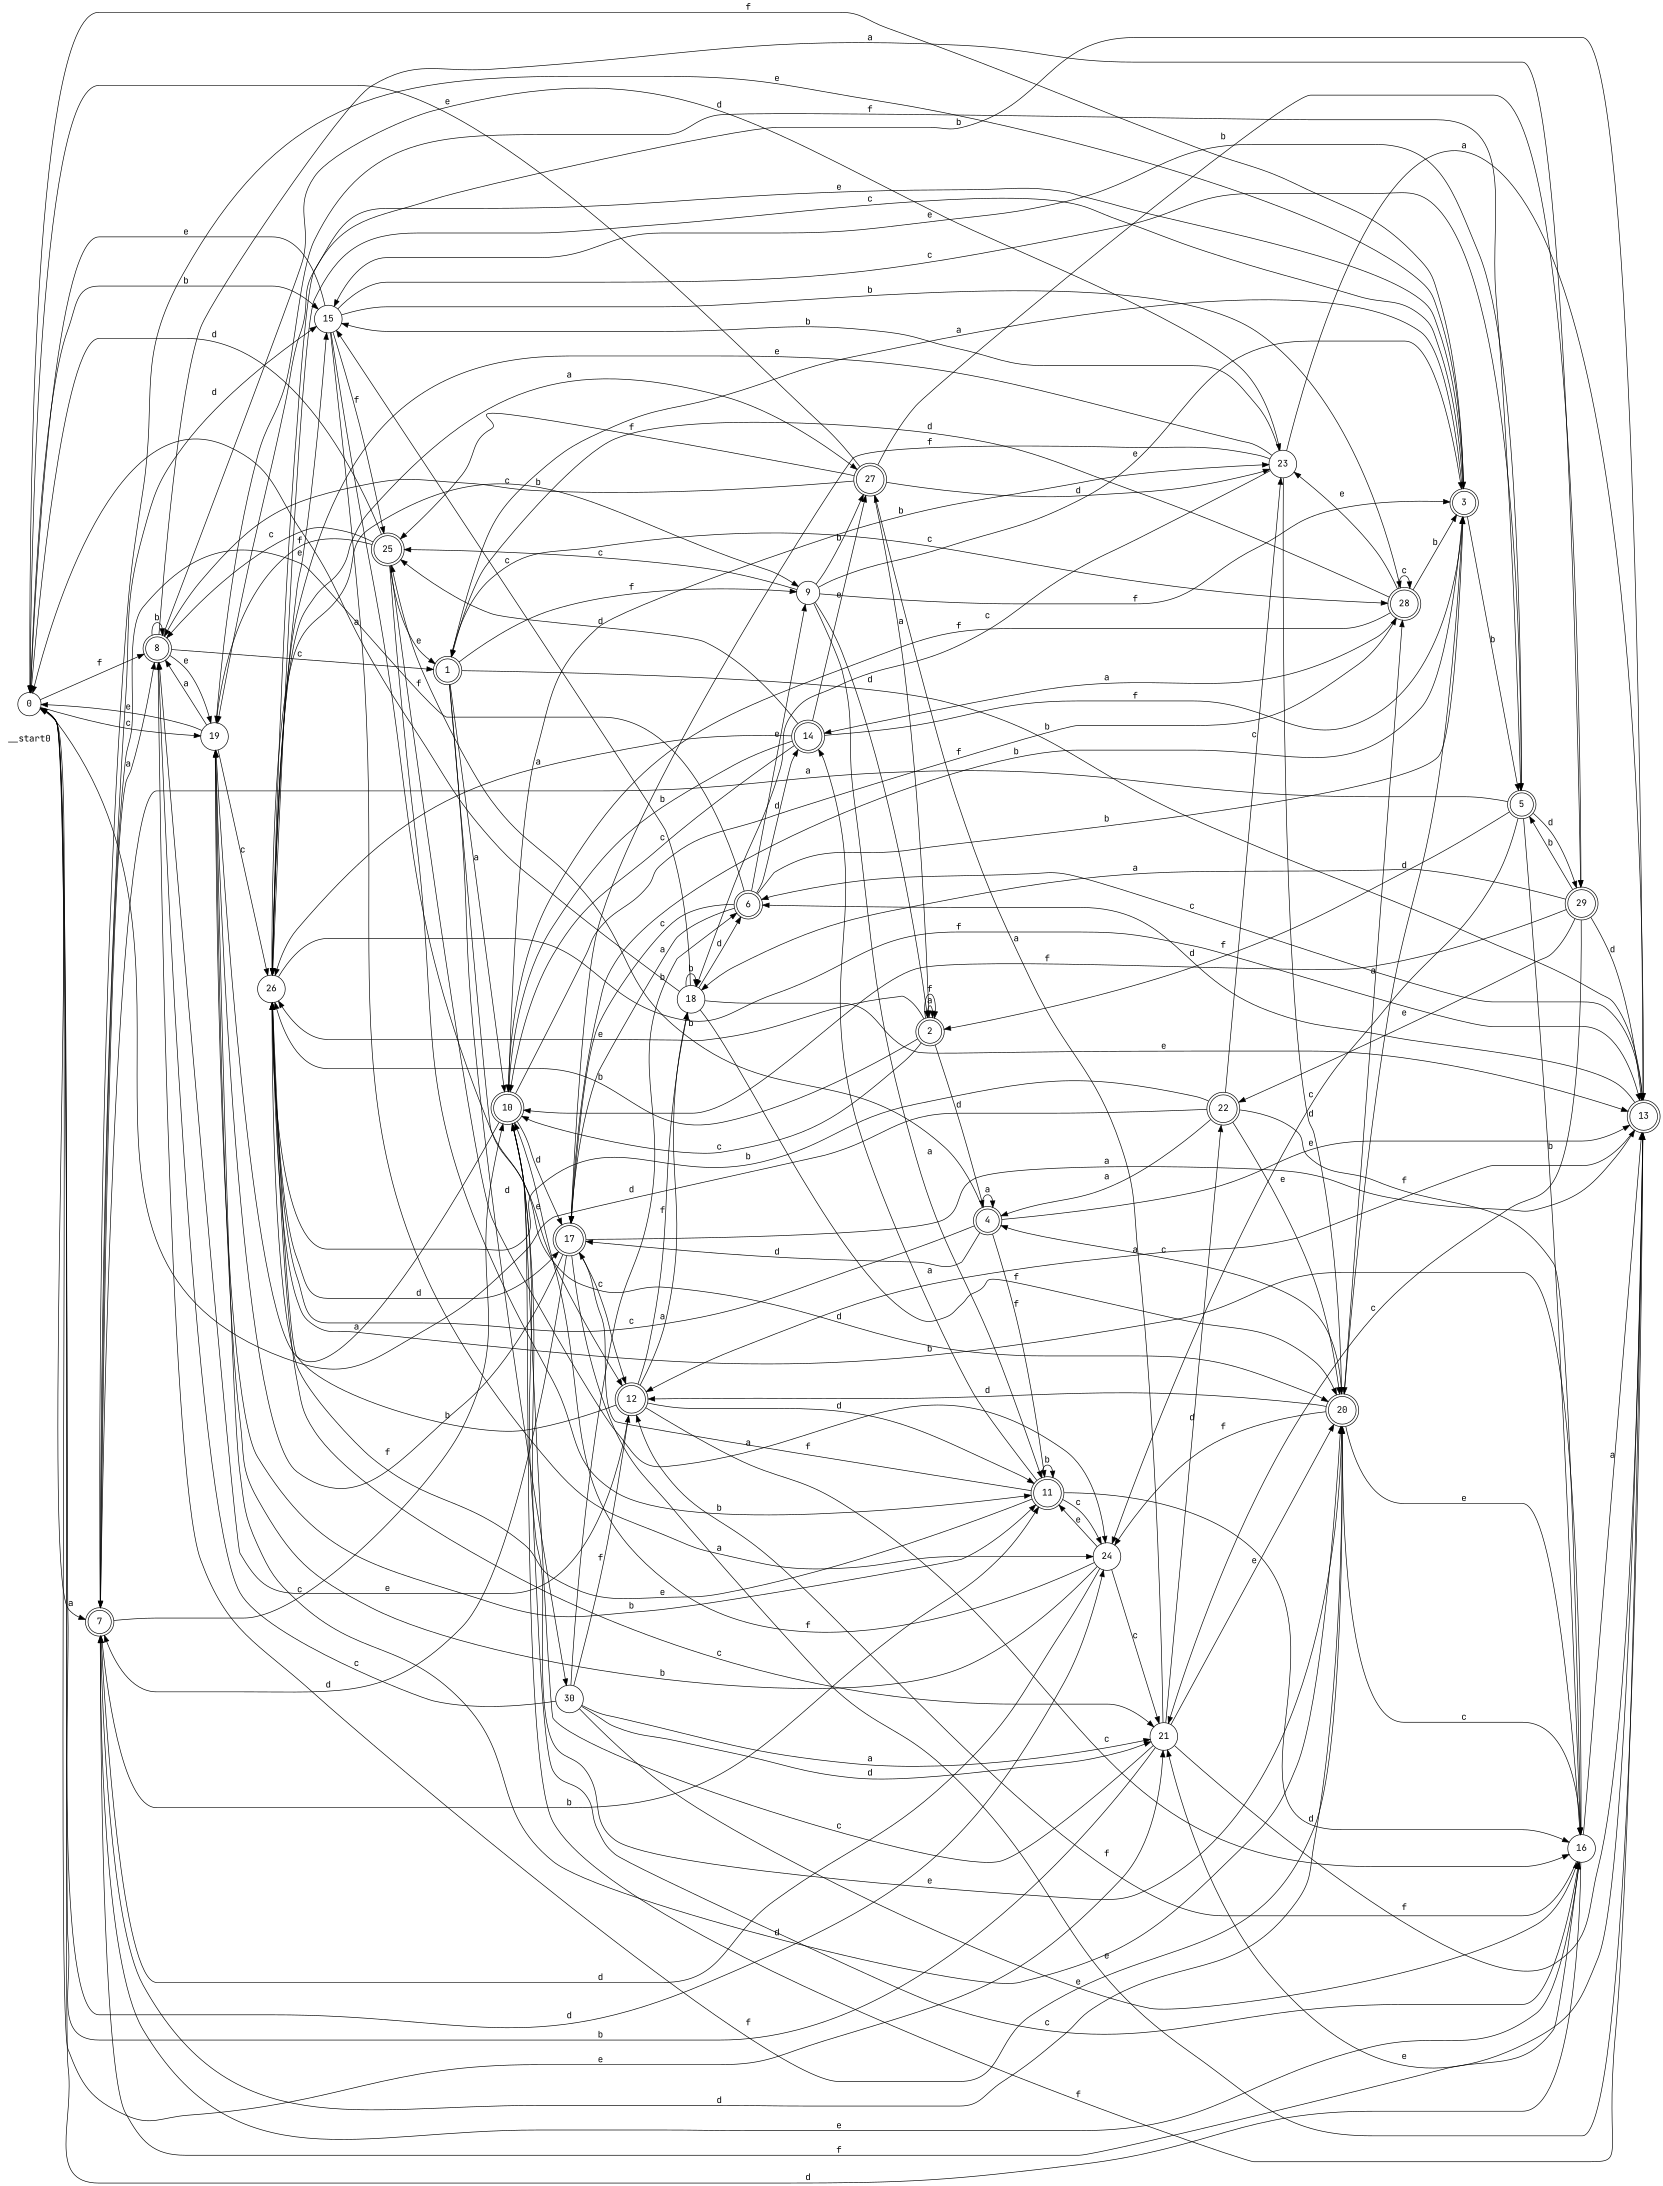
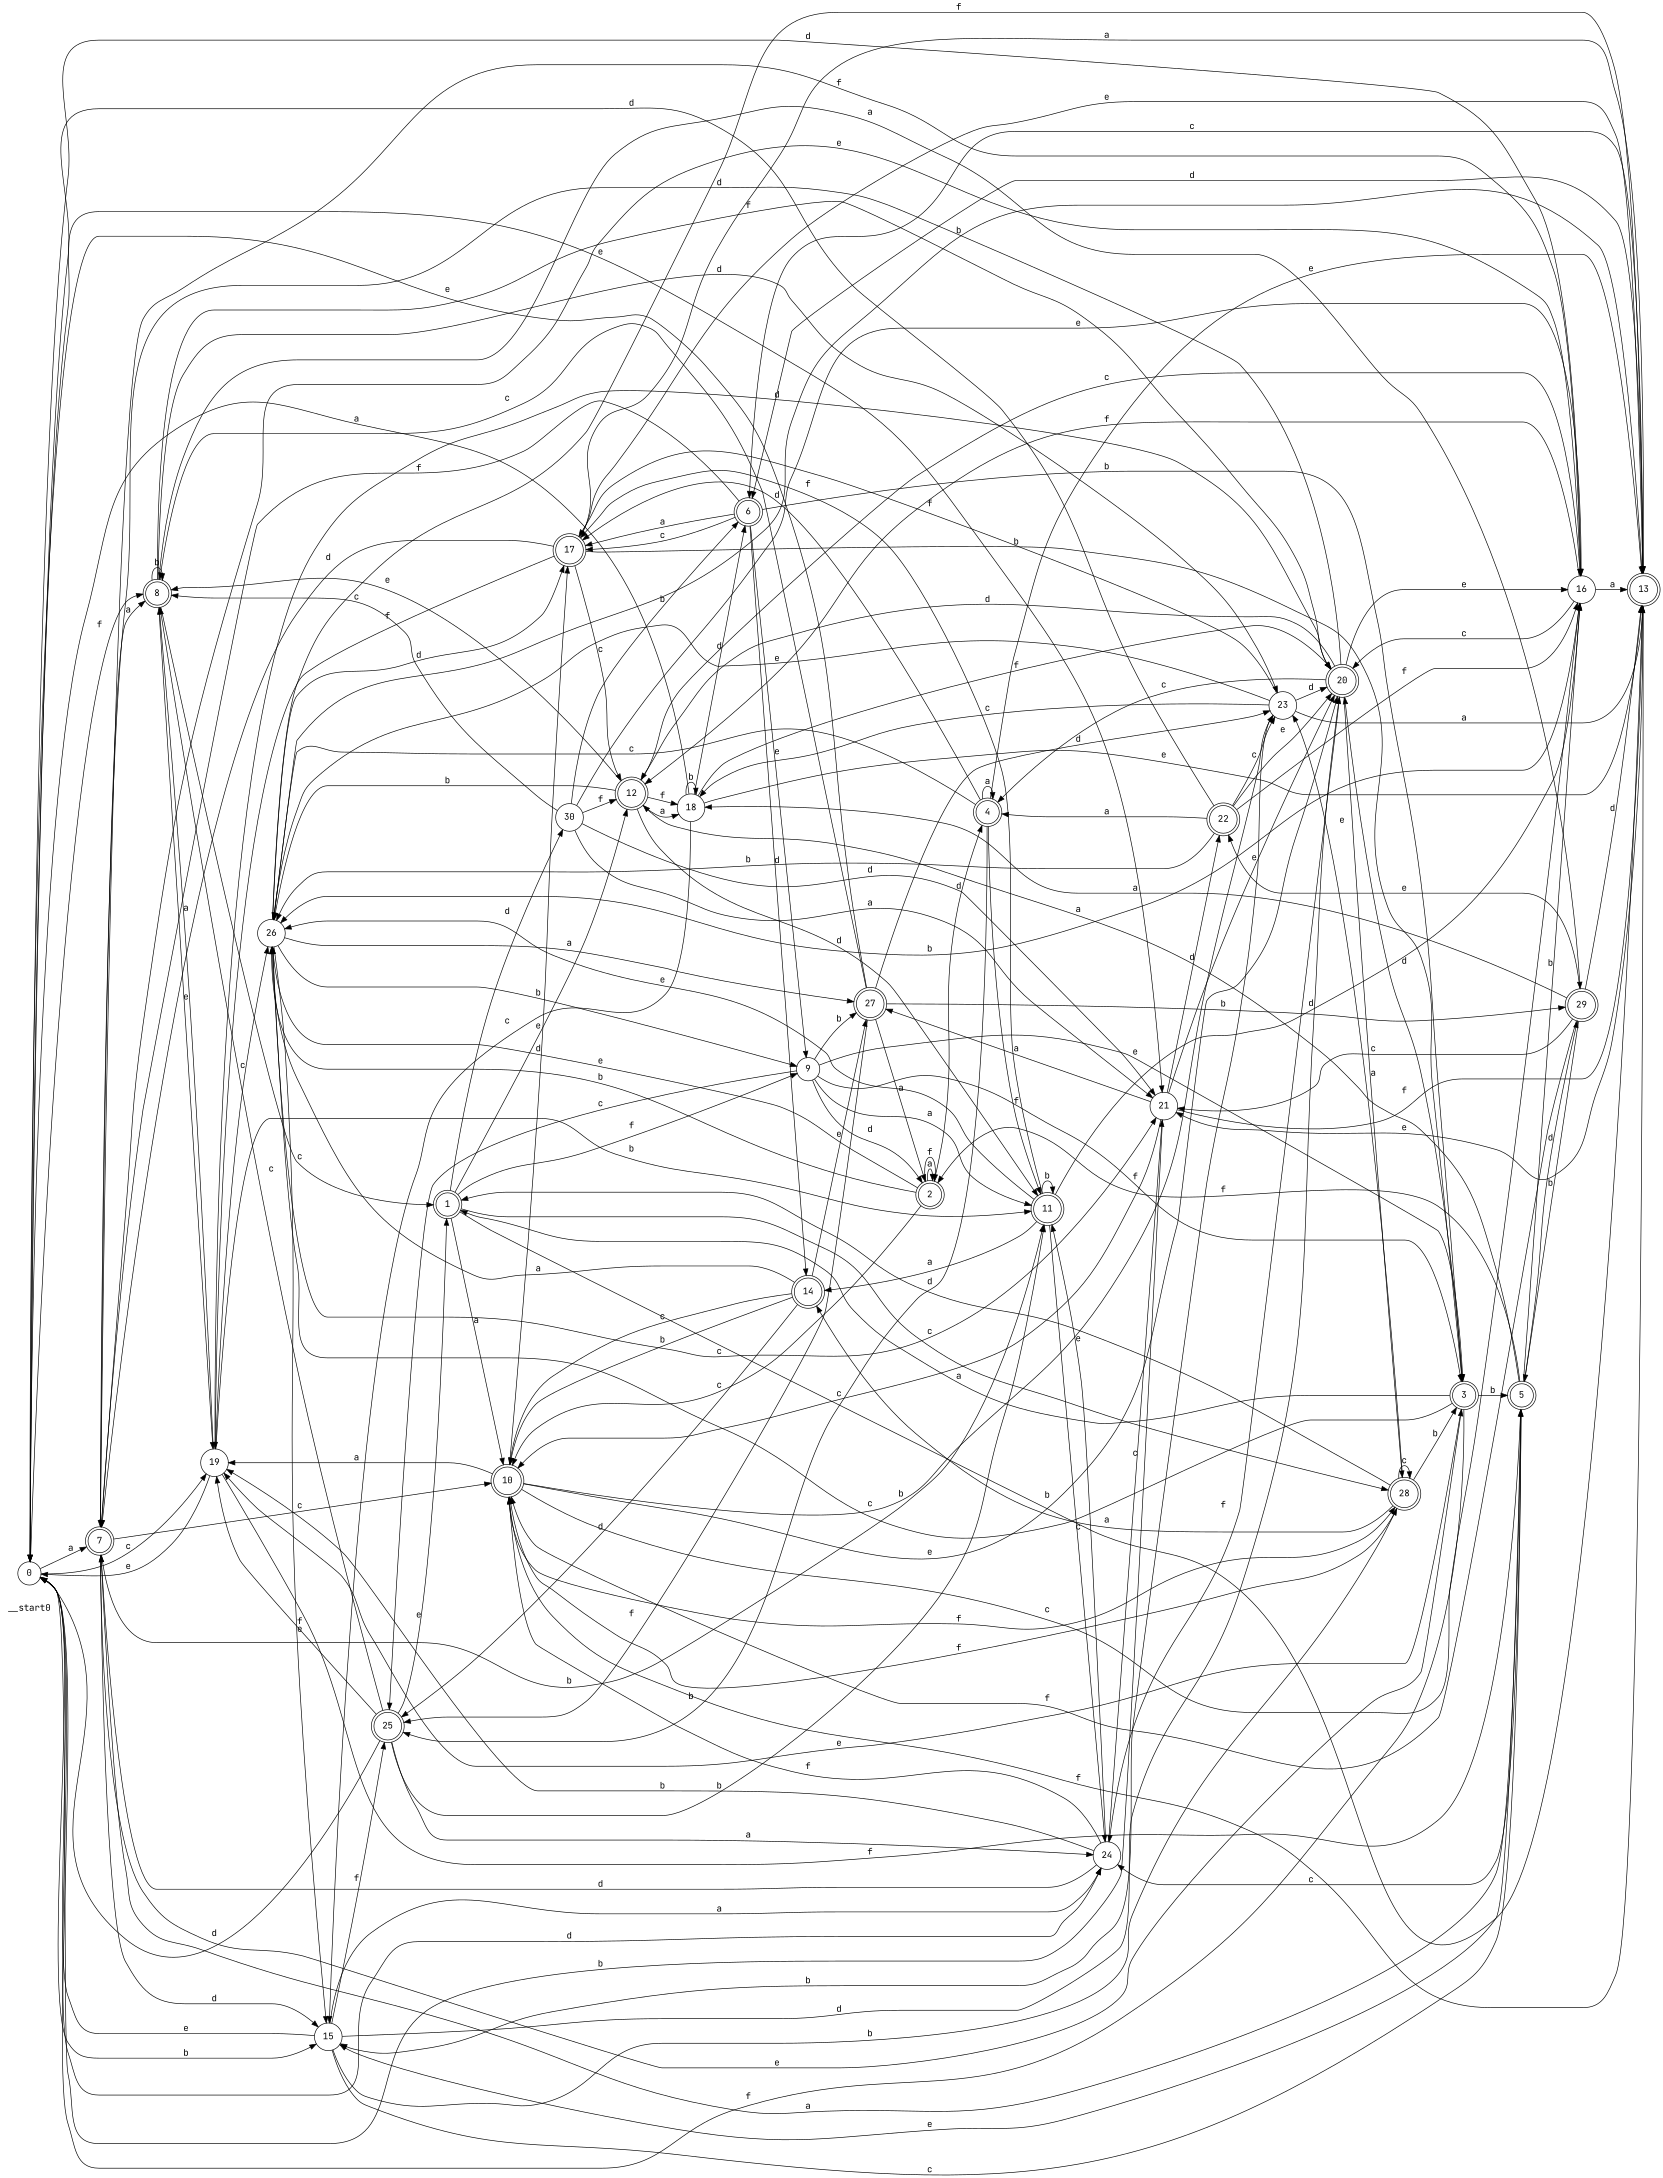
(1210, 702) -> none
(1172, 1252) -> (1187, 961)
